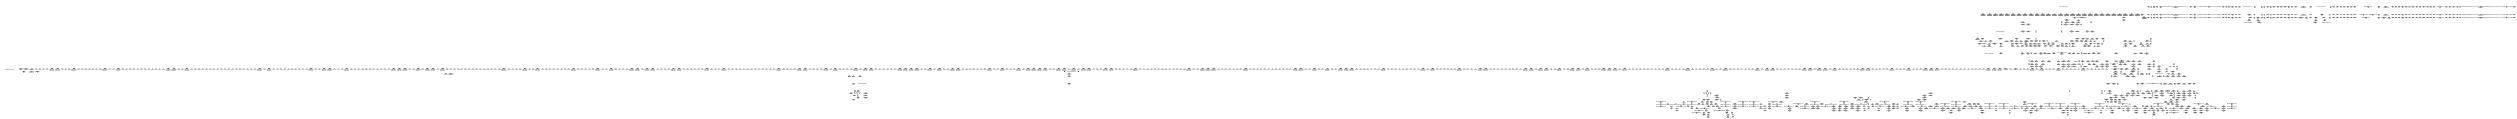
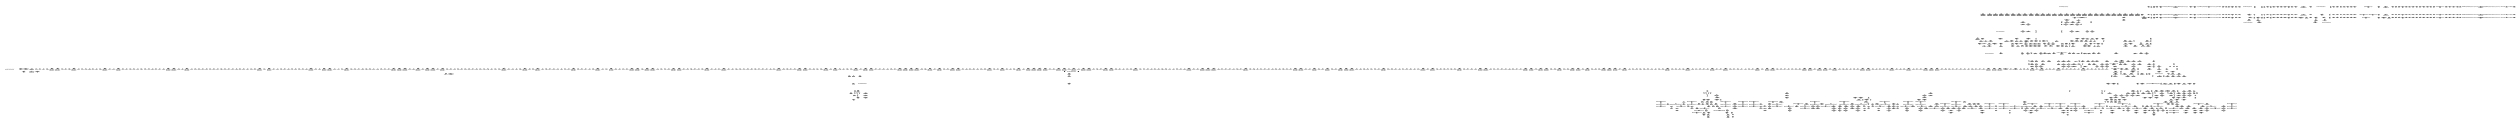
(2110, 91) -> none
